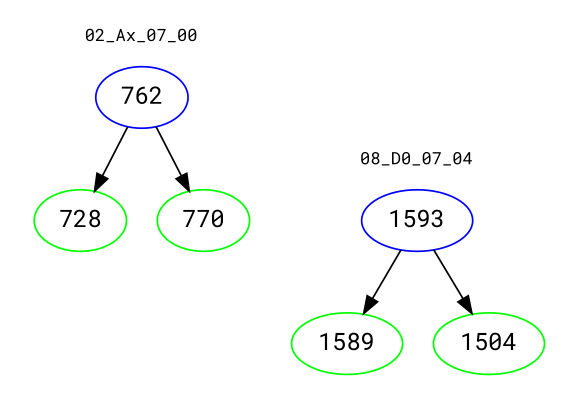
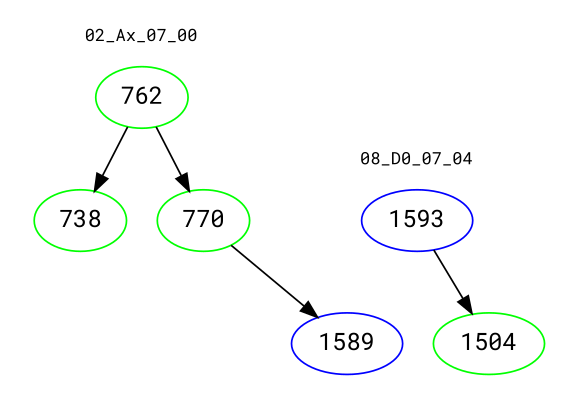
(142, 97) -> (142, 97)
(80, 221) -> (80, 221)
(387, 274) -> (268, 276)
(347, 344) -> (347, 344)
